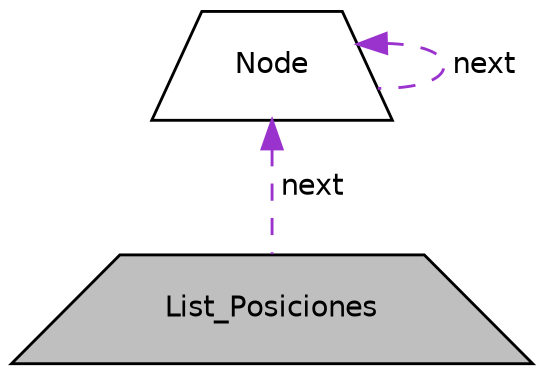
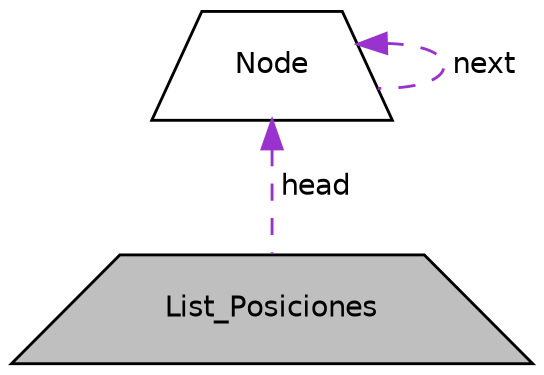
(308, 188) -> (312, 188)
